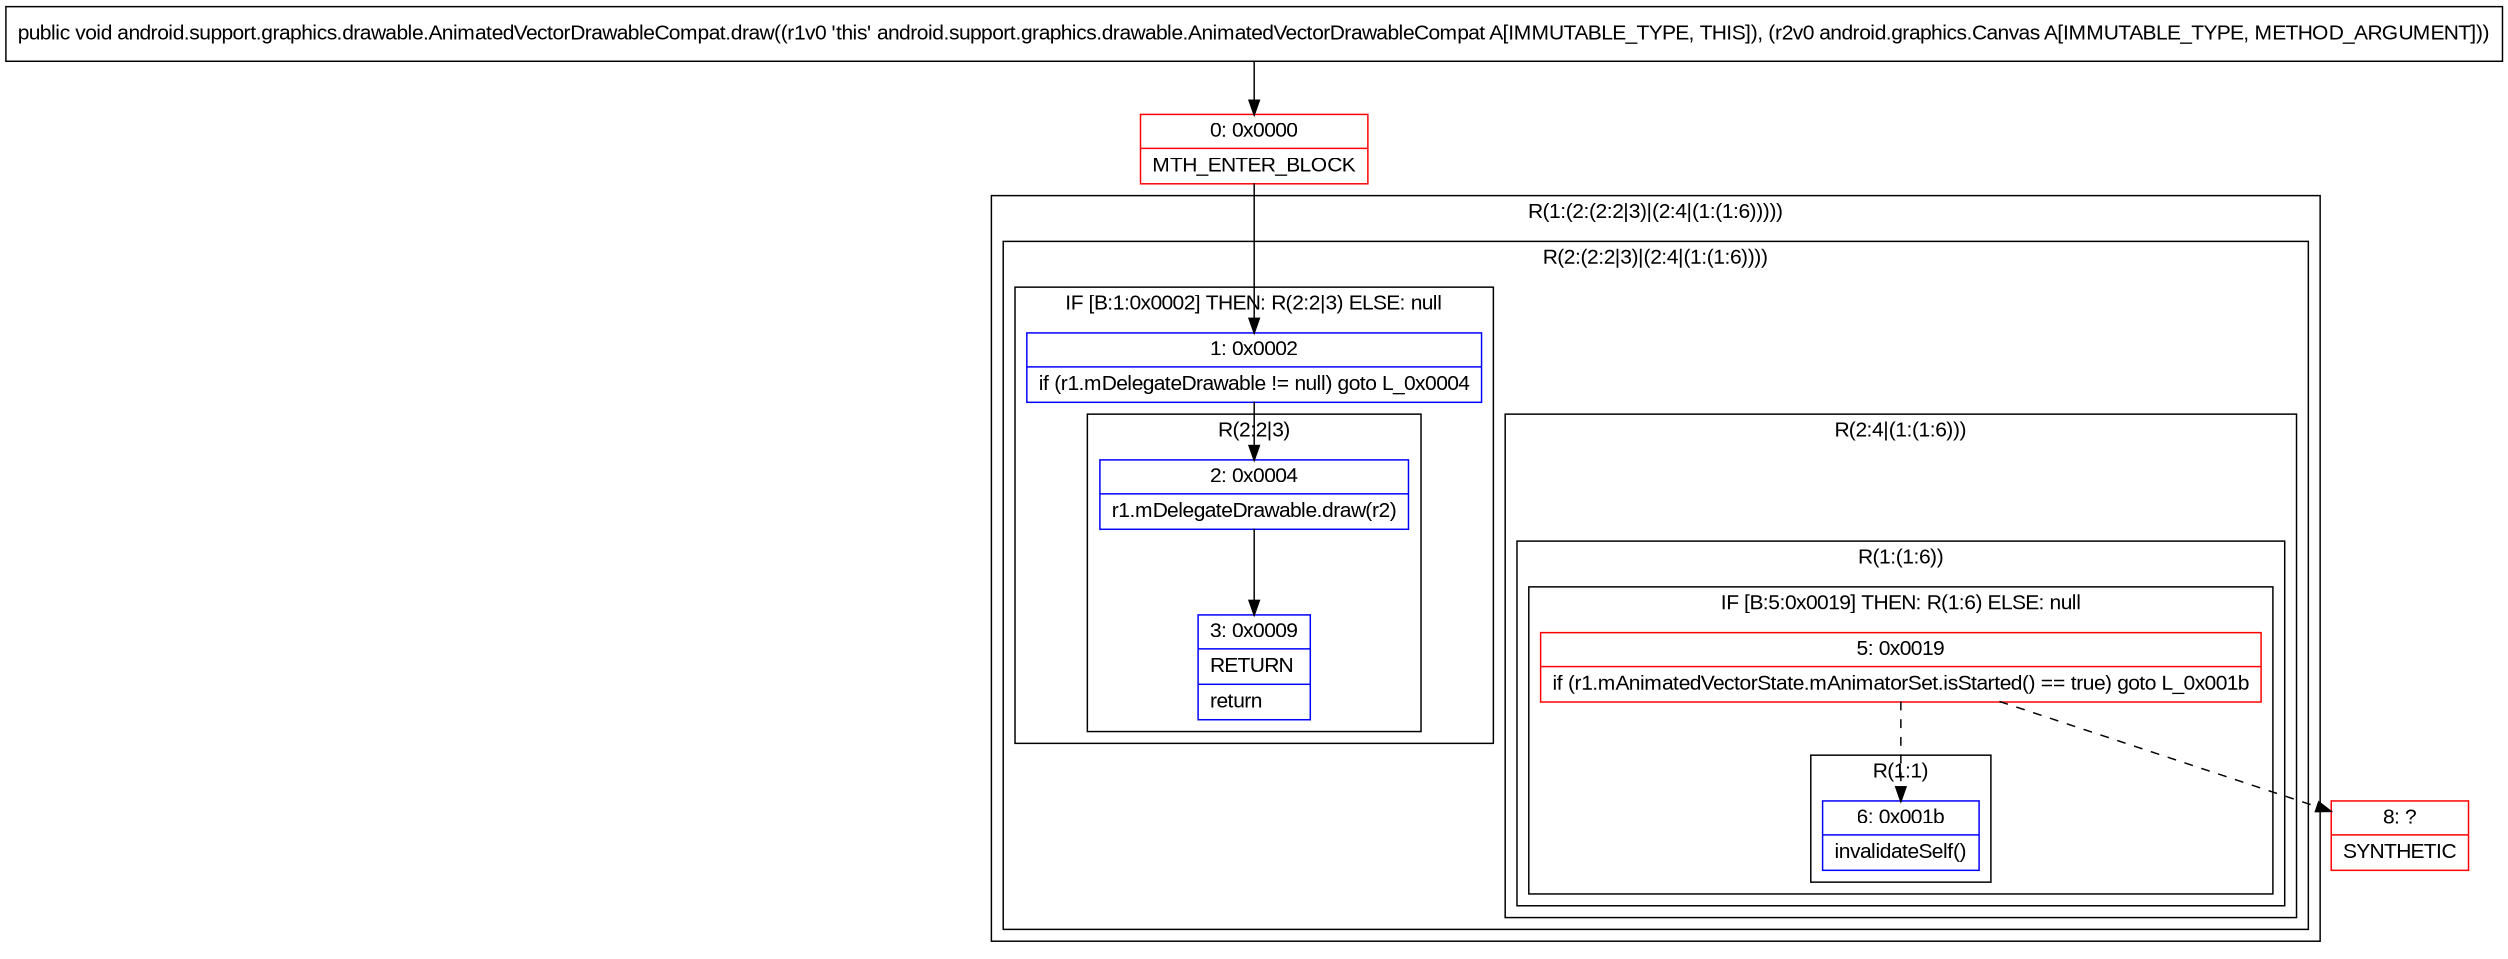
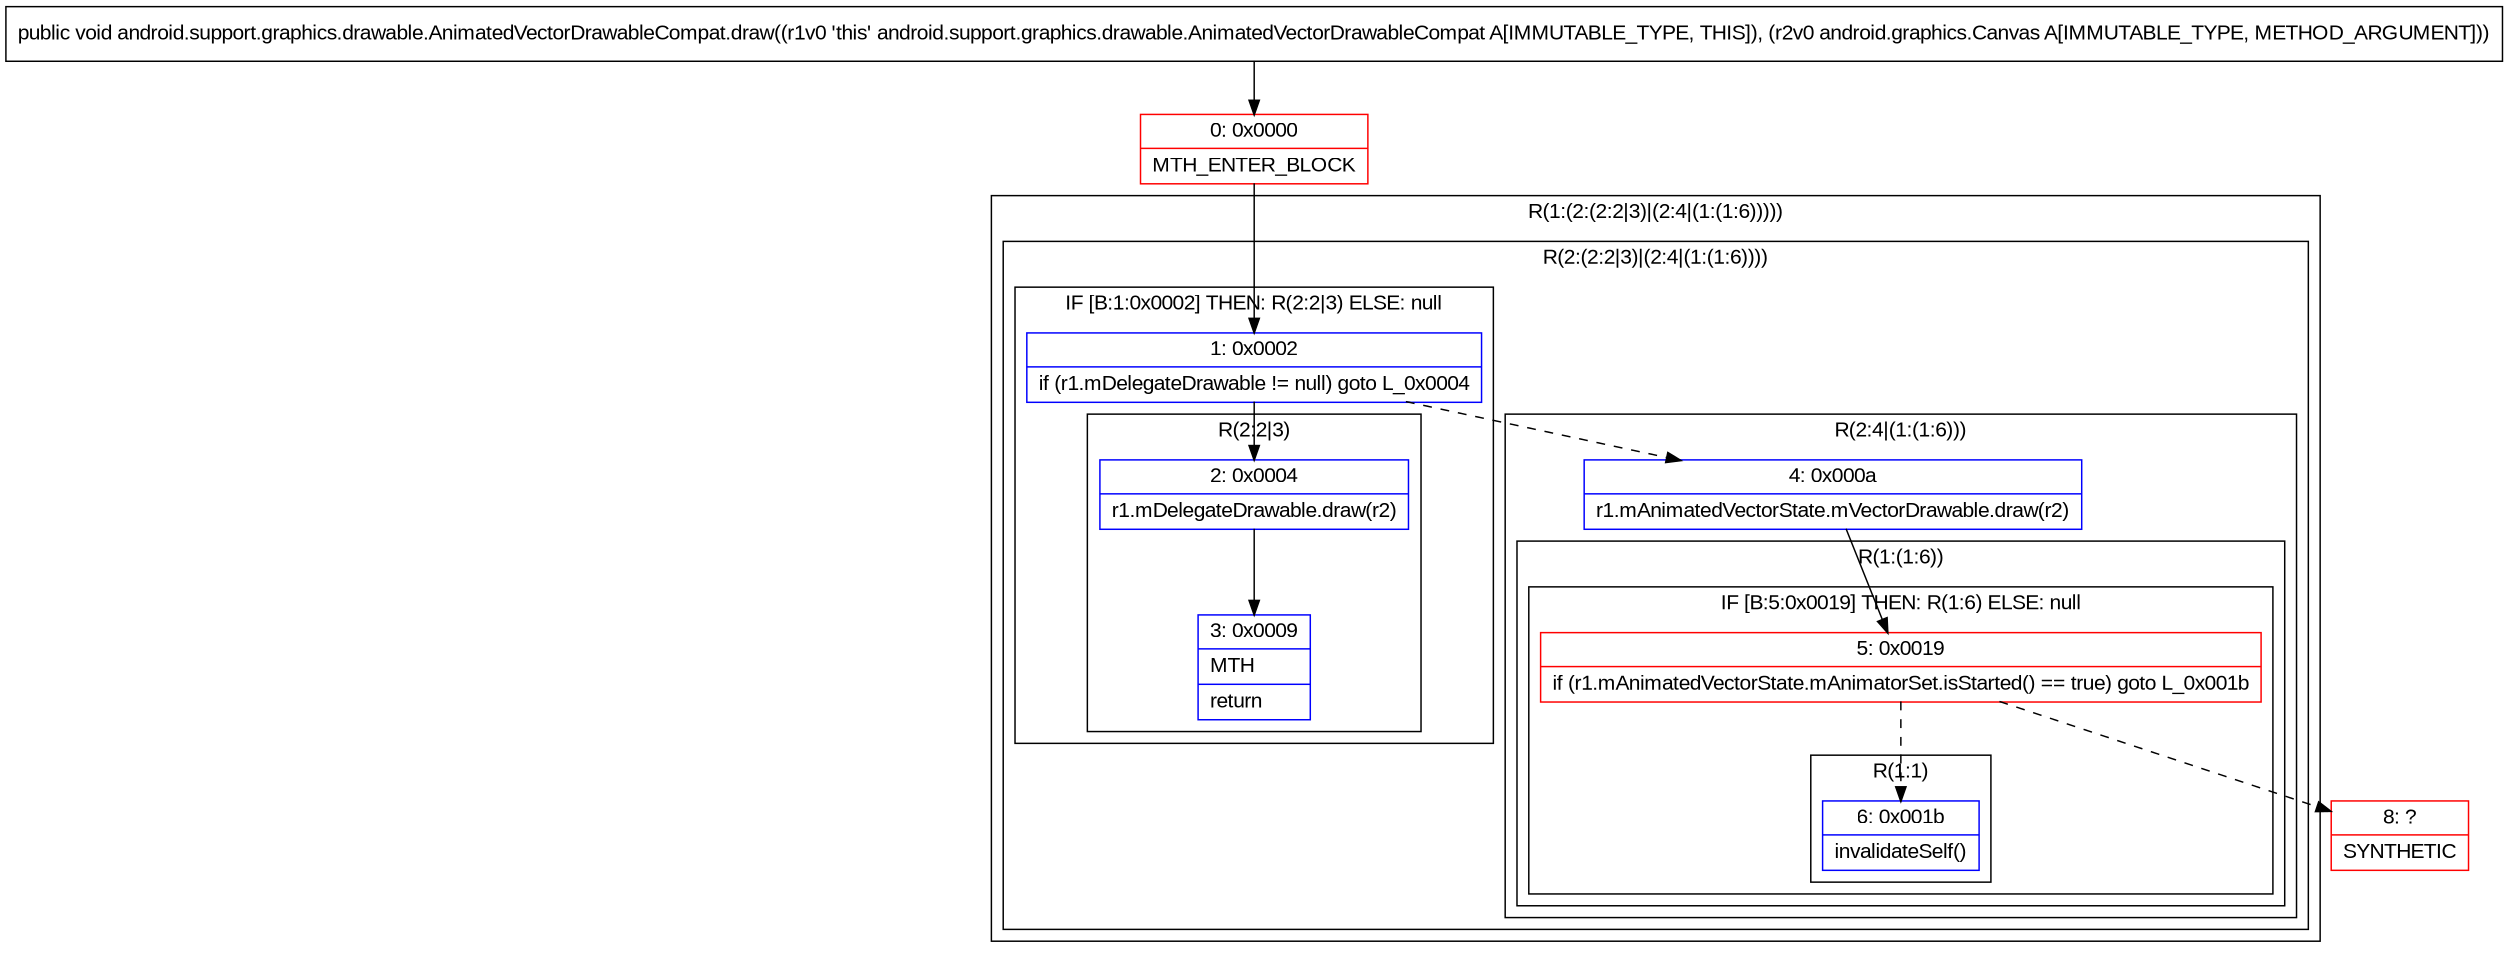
none -> (1833, 495)
(1252, 666) -> (1233, 666)
